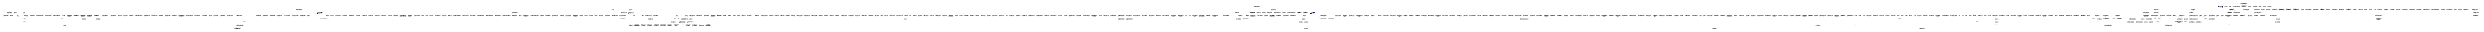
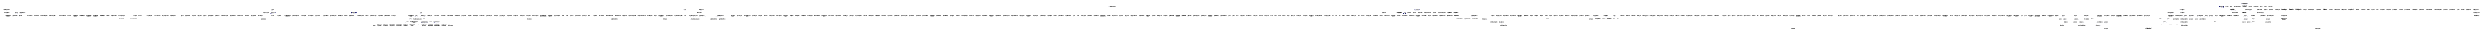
(1144, 16) -> none
